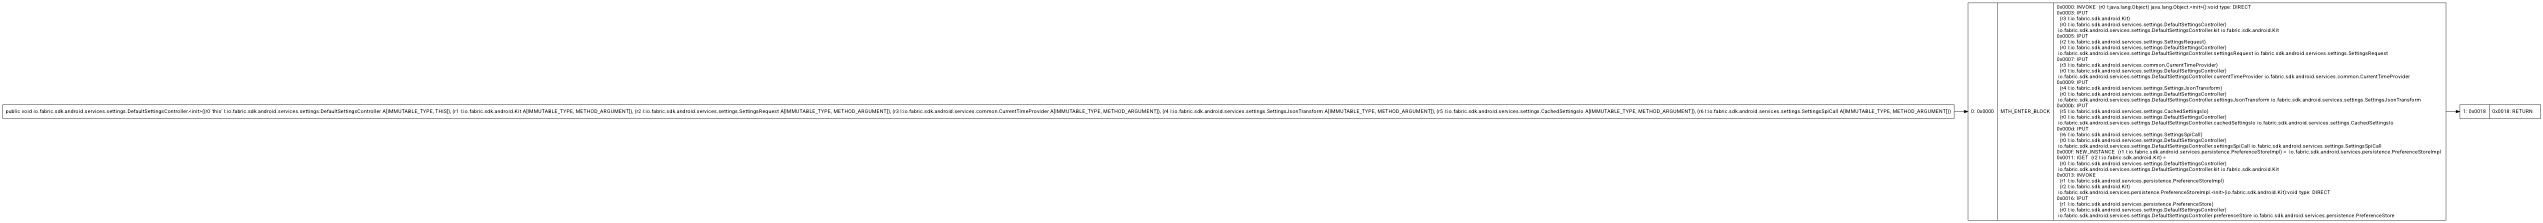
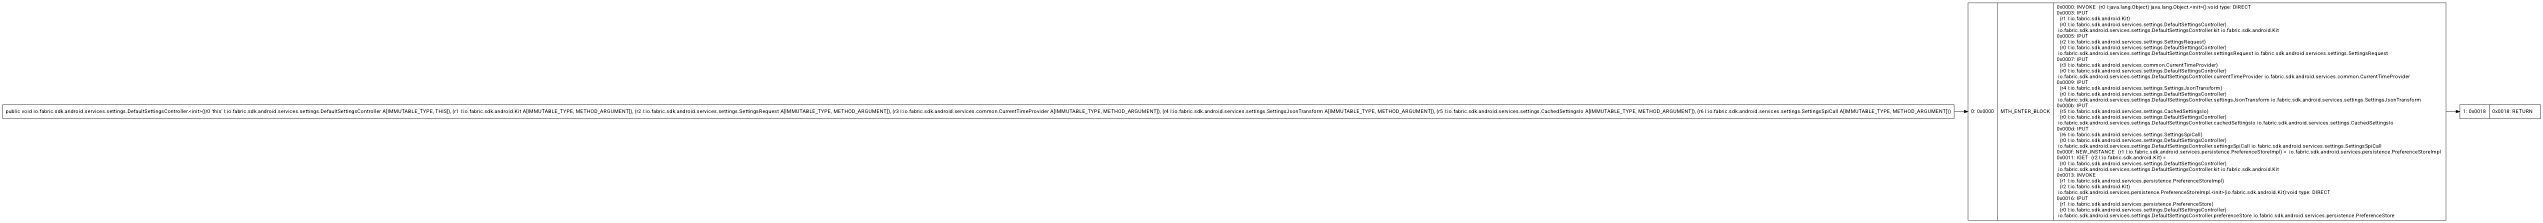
(2093, 19) -> (2093, 19)
